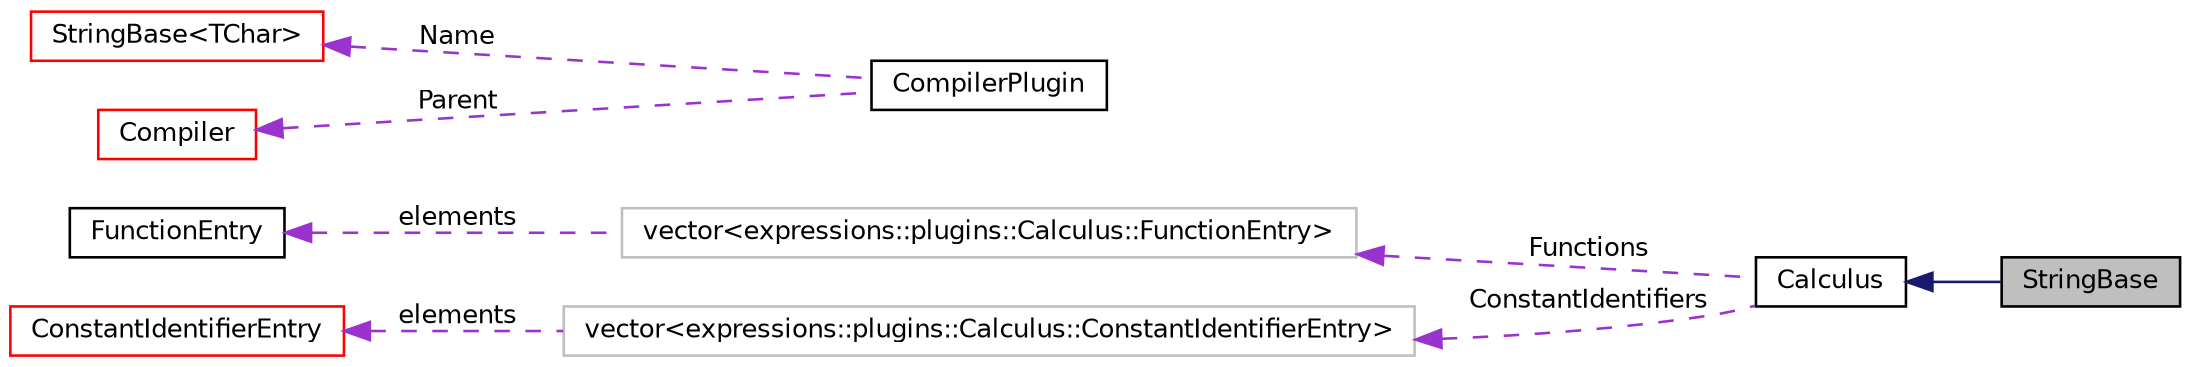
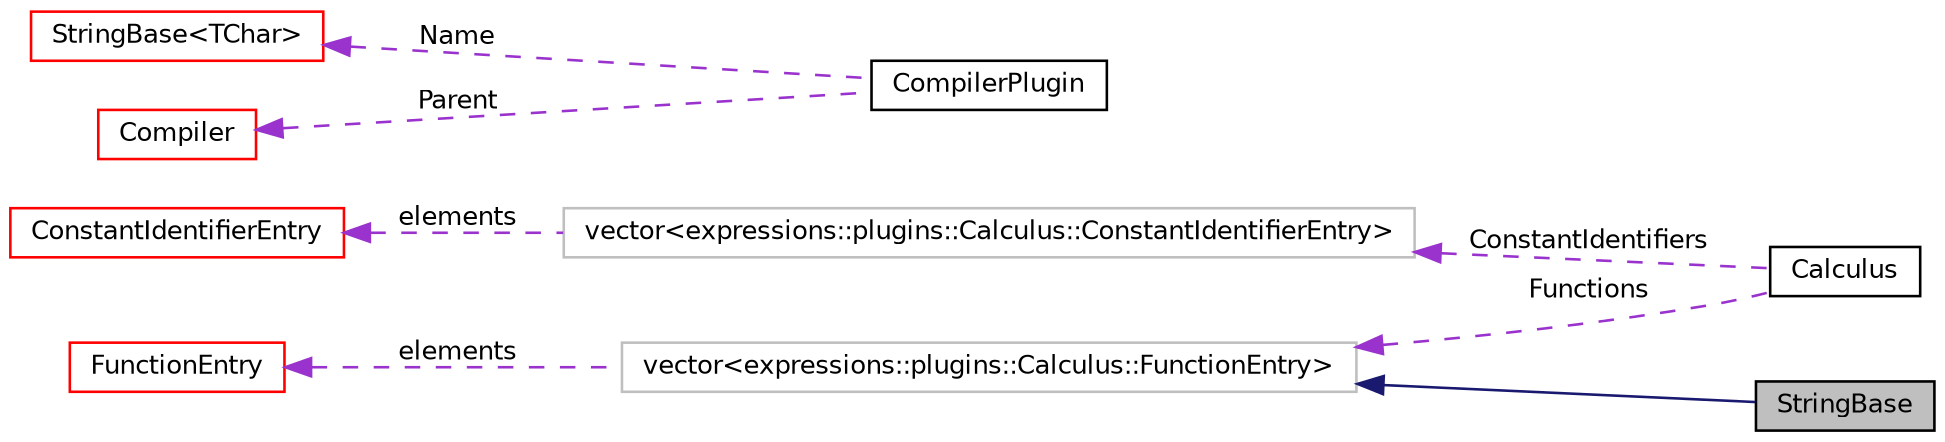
(177, 233) -> (177, 367)
(1967, 282) -> (1569, 394)
